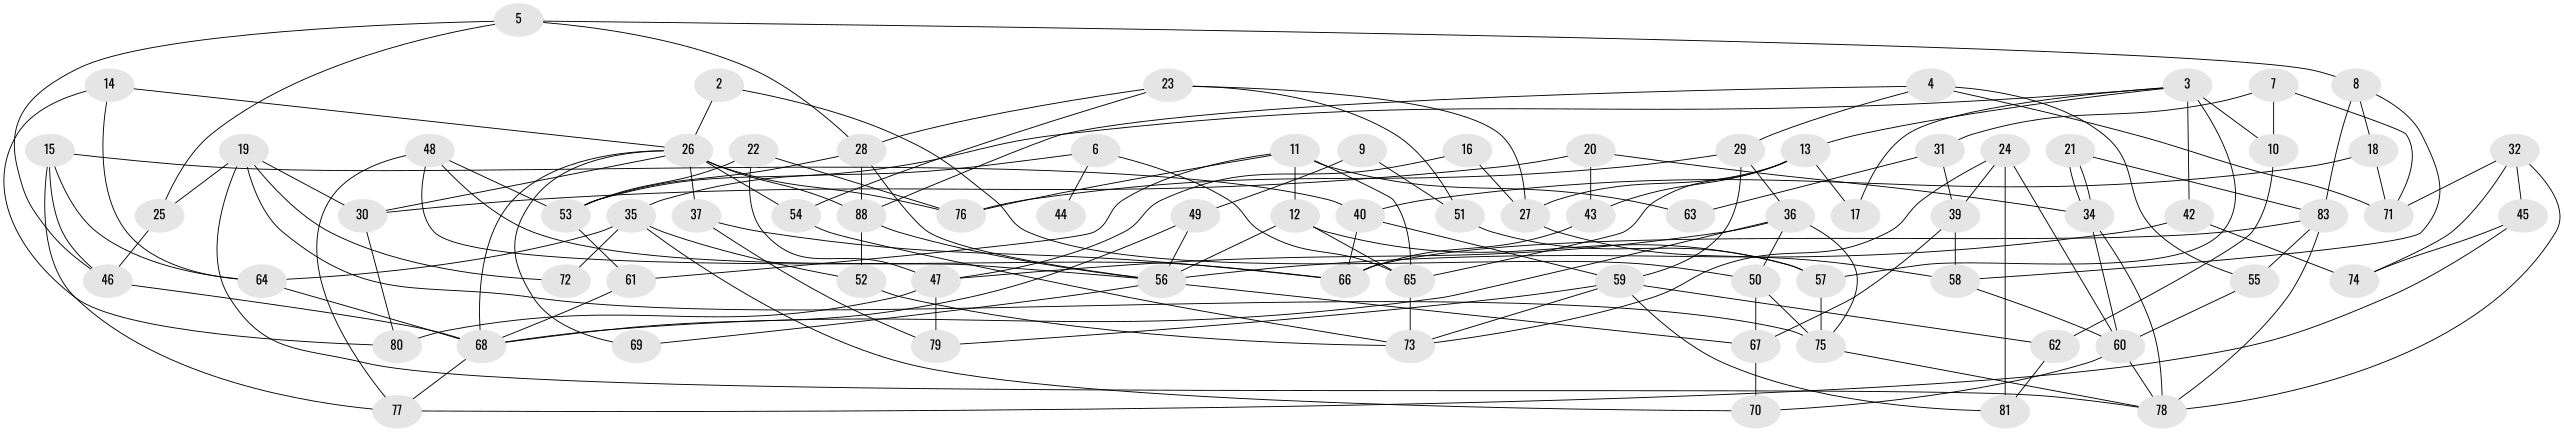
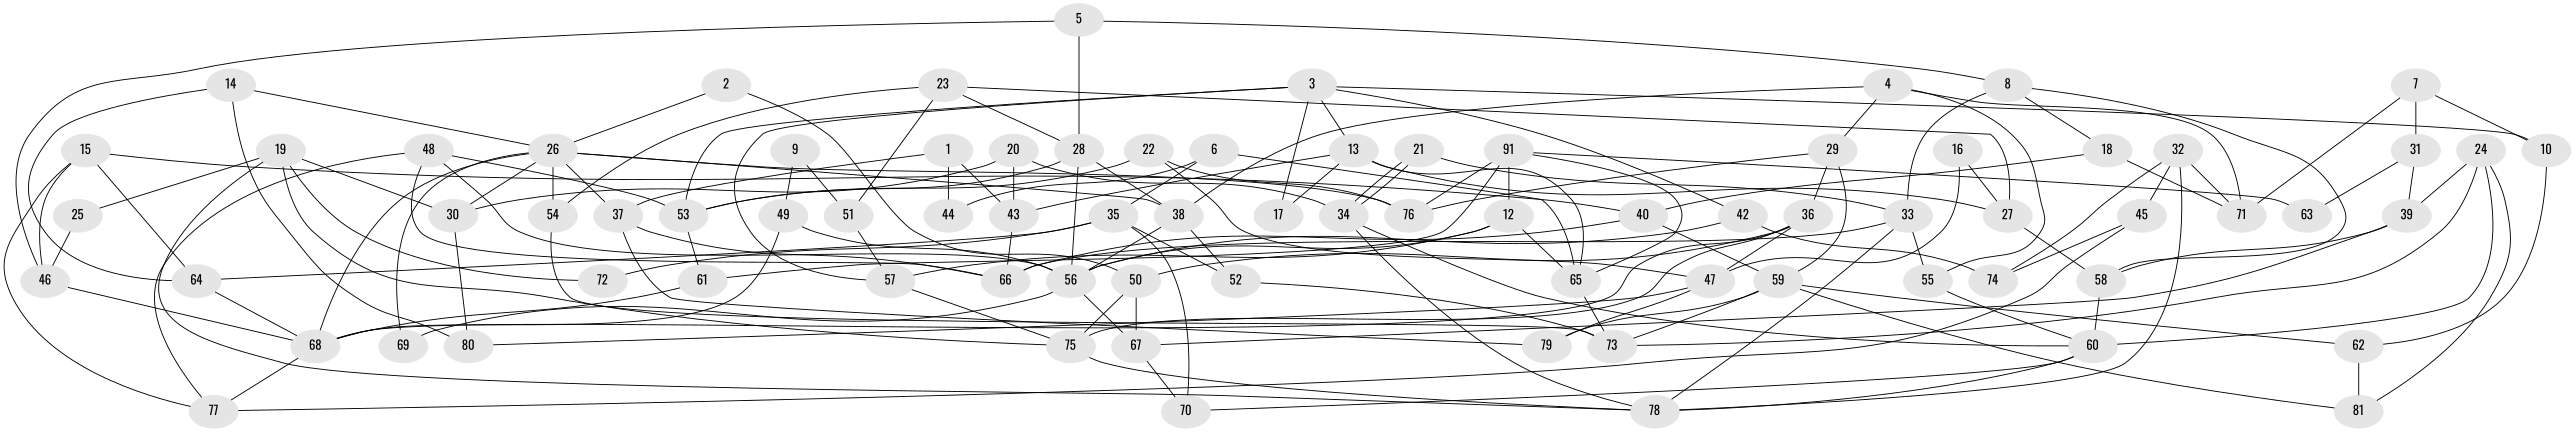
(309, 78) -> none
none -> (948, 151)
(1295, 151) -> (1509, 151)
(862, 216) -> (1179, 216)
(2324, 216) -> (1908, 216)
